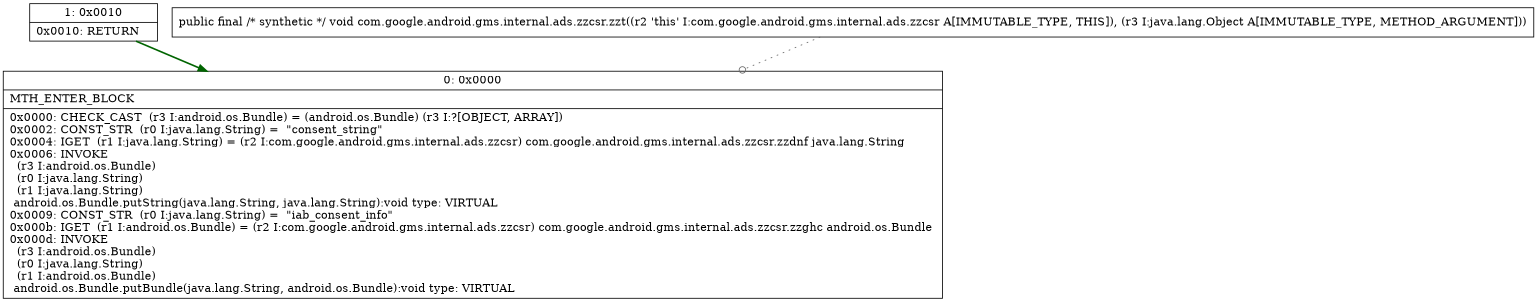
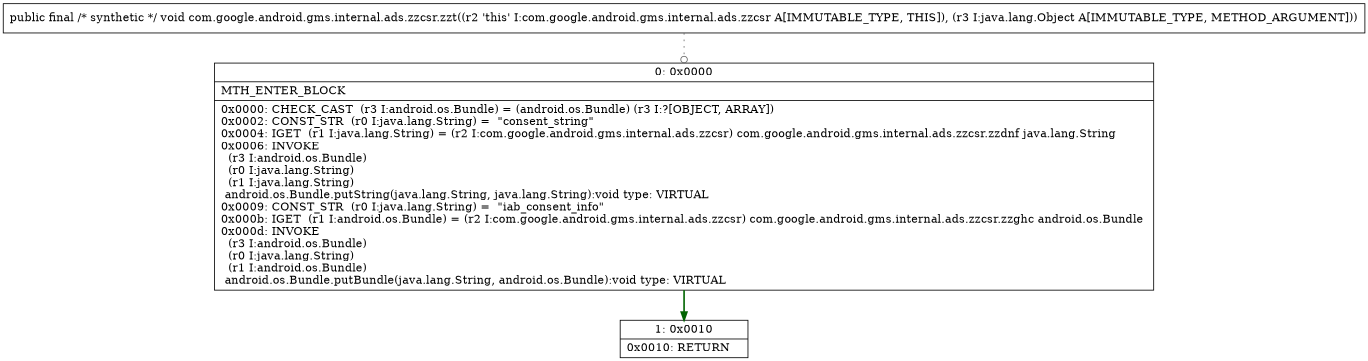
(168, 55) -> (684, 301)
